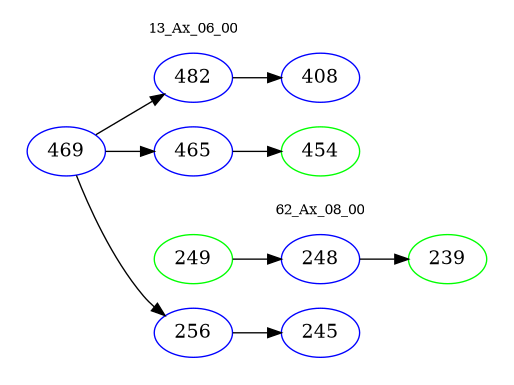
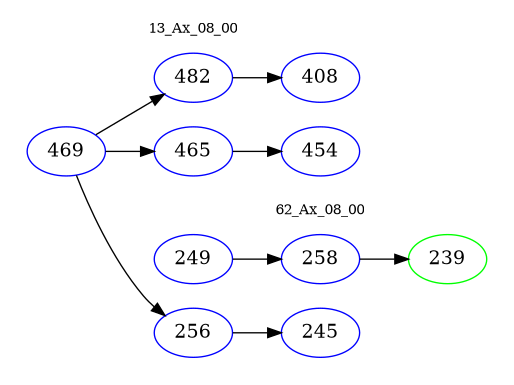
(193, 29) -> (193, 29)
(321, 151) -> (321, 151)
(193, 259) -> (193, 259)
(321, 259) -> (321, 259)
